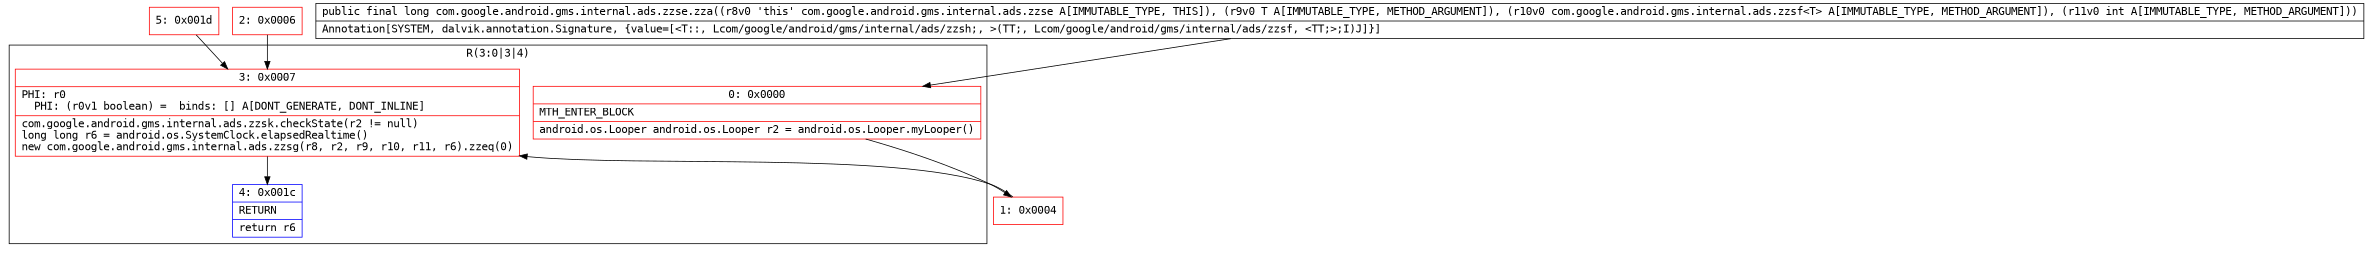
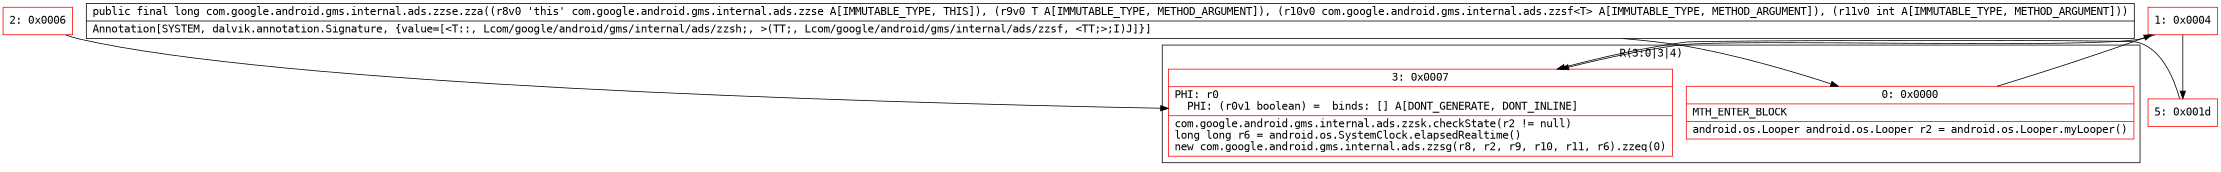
none -> (2183, 63)
(267, 211) -> none
